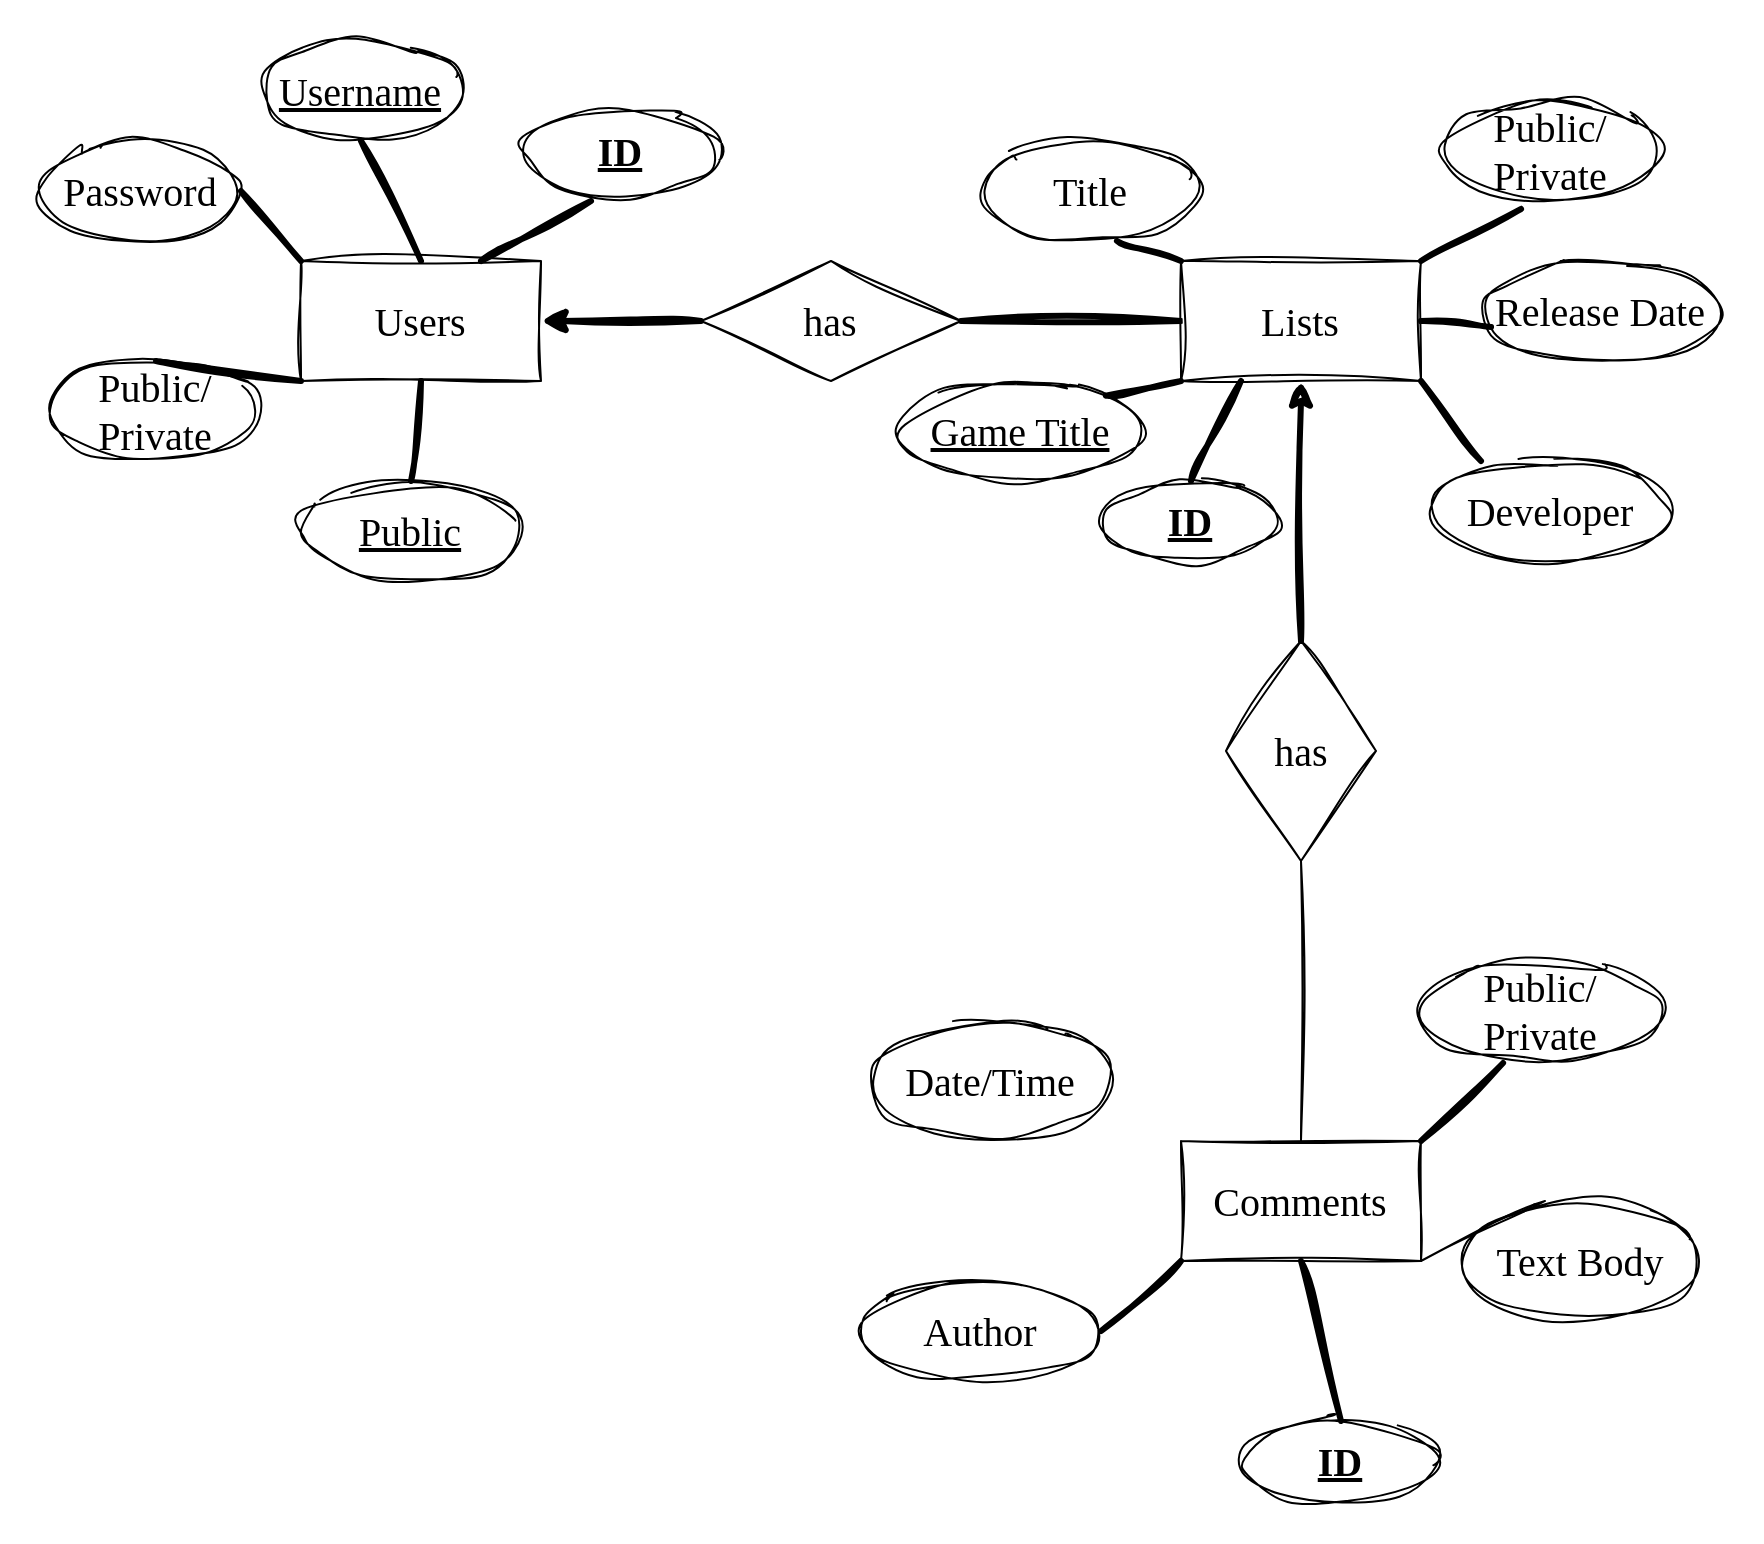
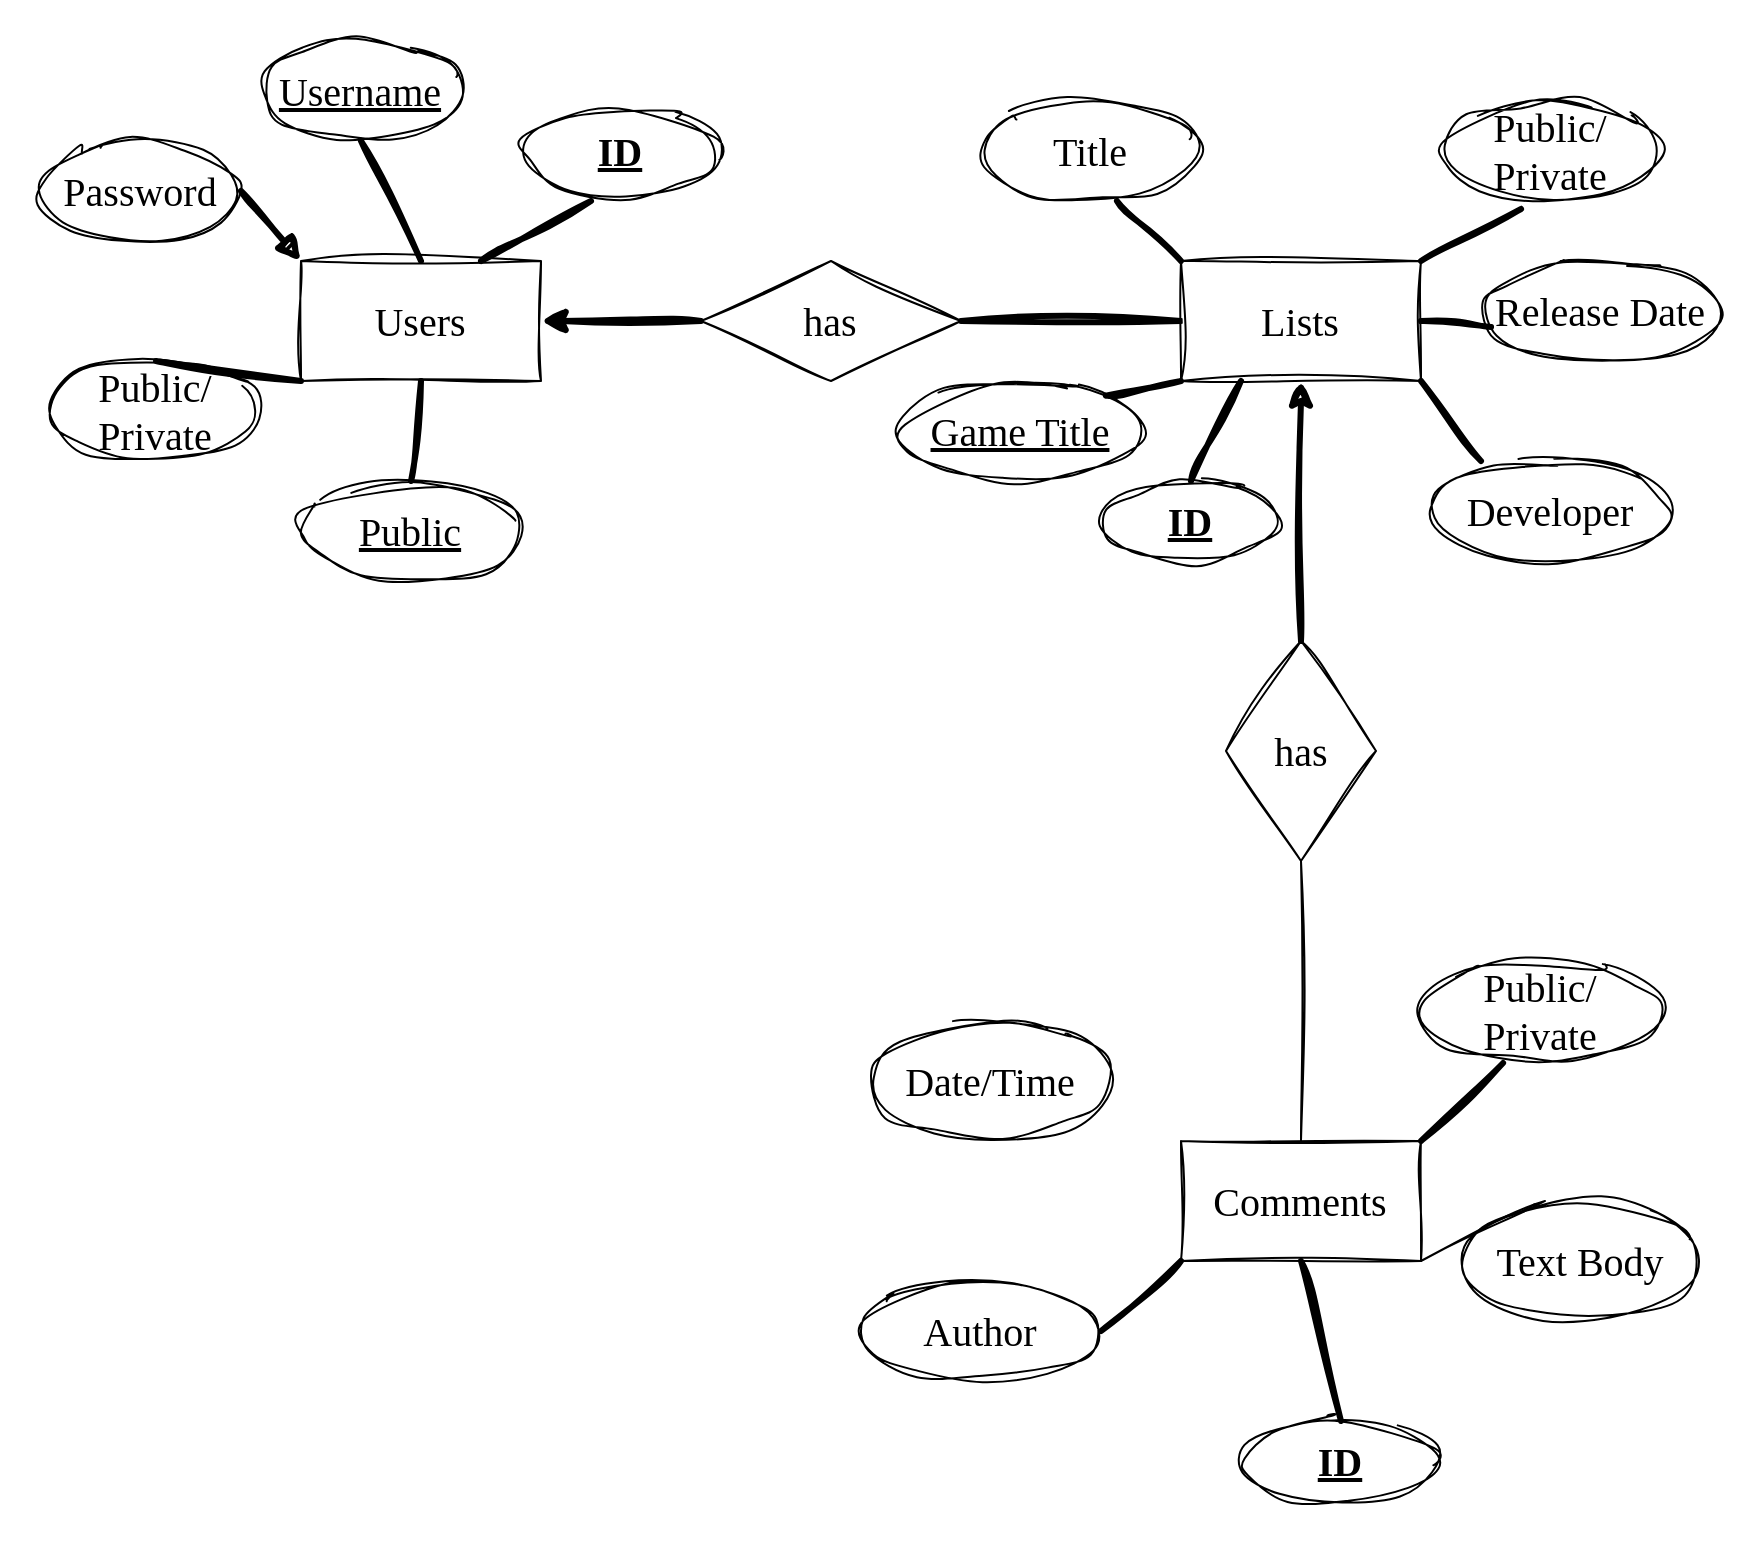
(1091, 191) -> (1091, 151)
(292, 250) -> (285, 242)
